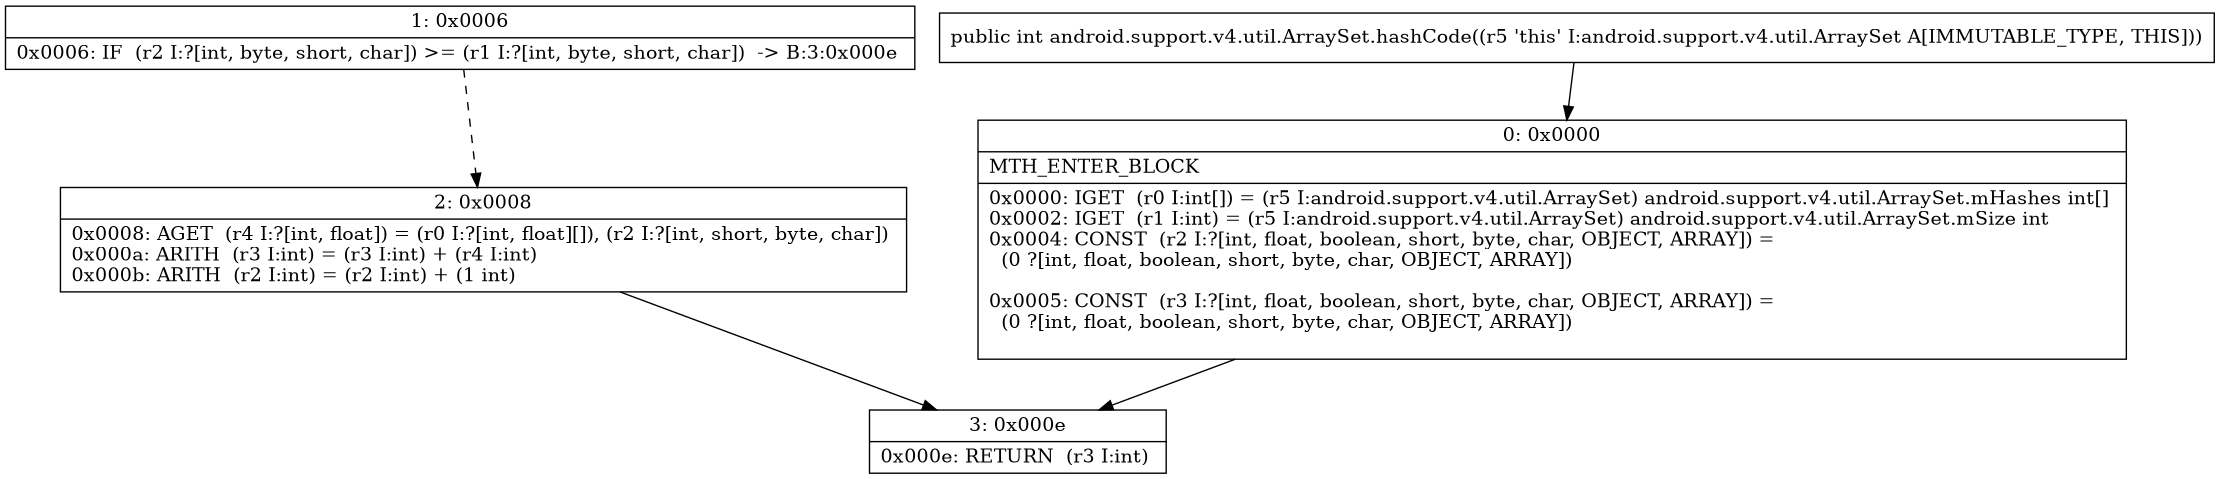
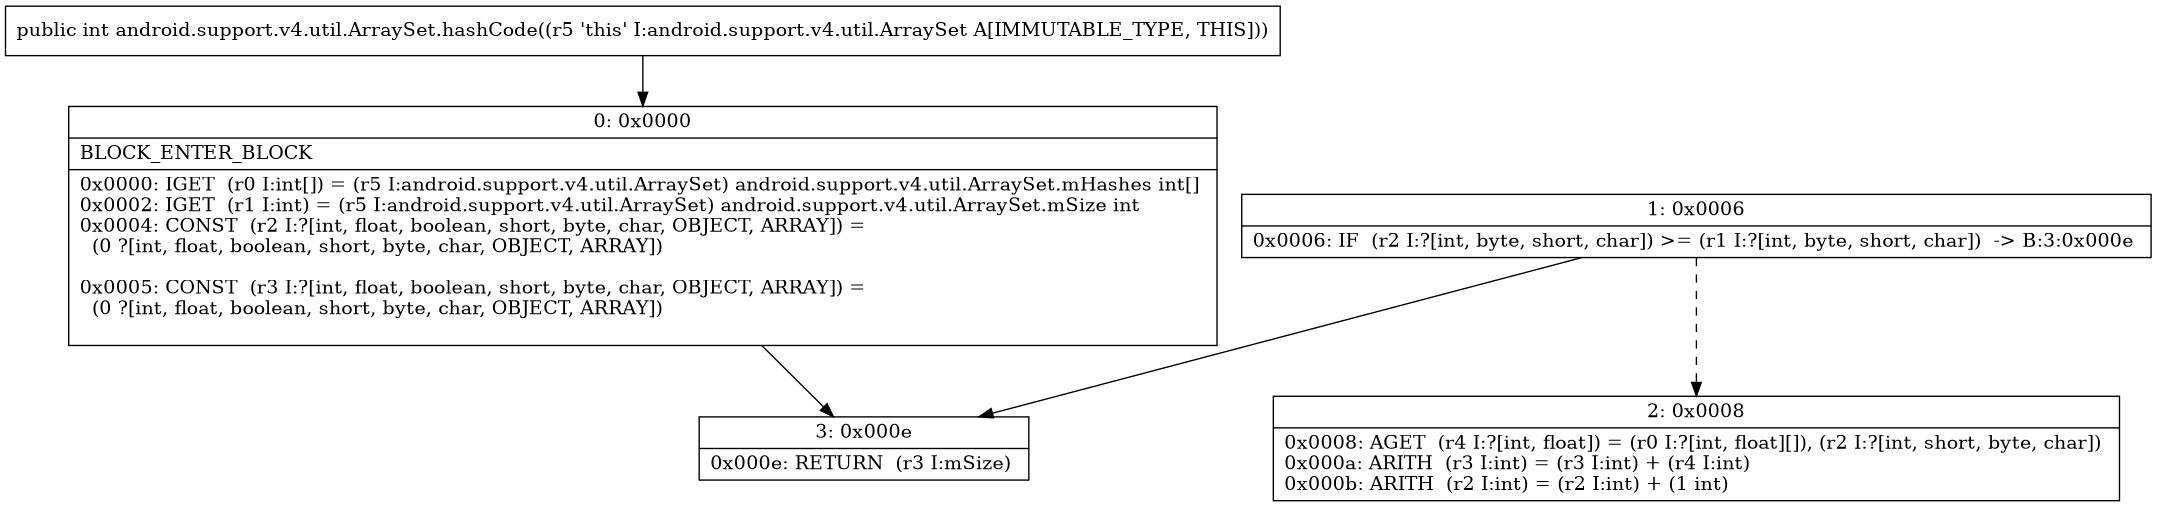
(1095, 167) -> (196, 153)
(772, 348) -> (1287, 335)
(1018, 457) -> (864, 464)
